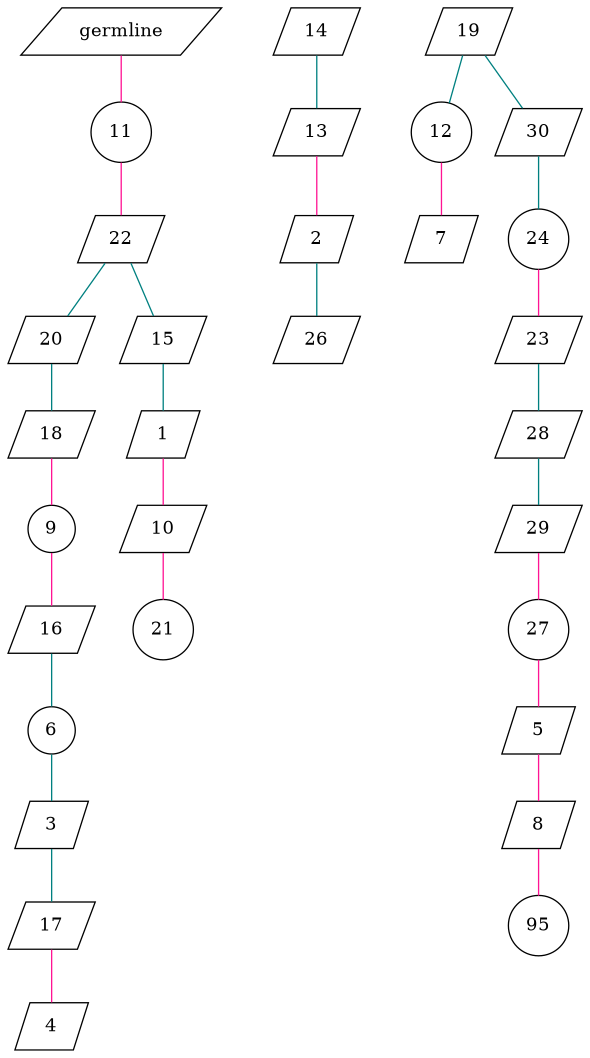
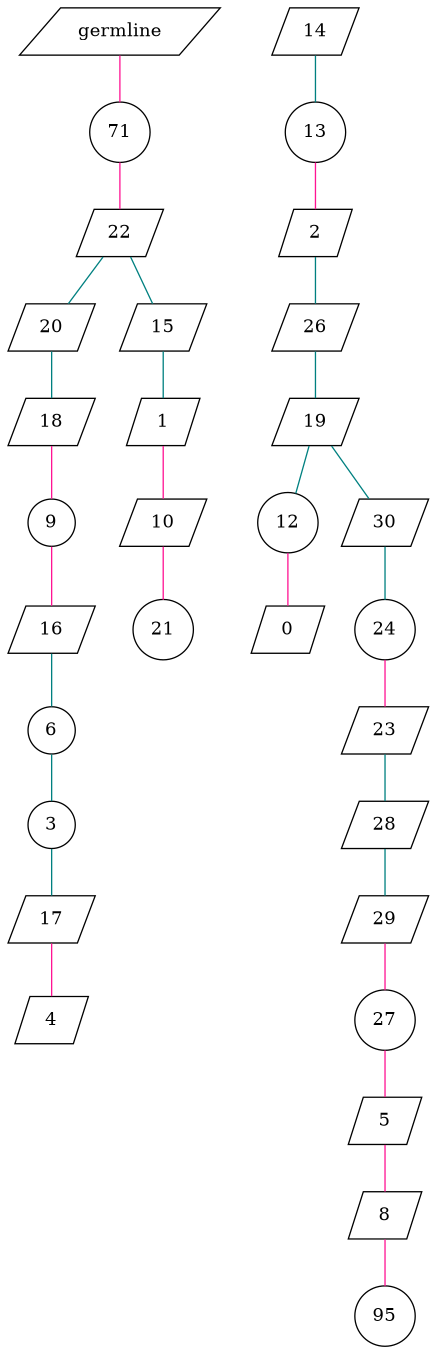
(121, 132) -> (120, 132)
(317, 132) -> (315, 132)
(441, 239) -> (288, 630)
none -> (315, 375)
(52, 825) -> (52, 825)
